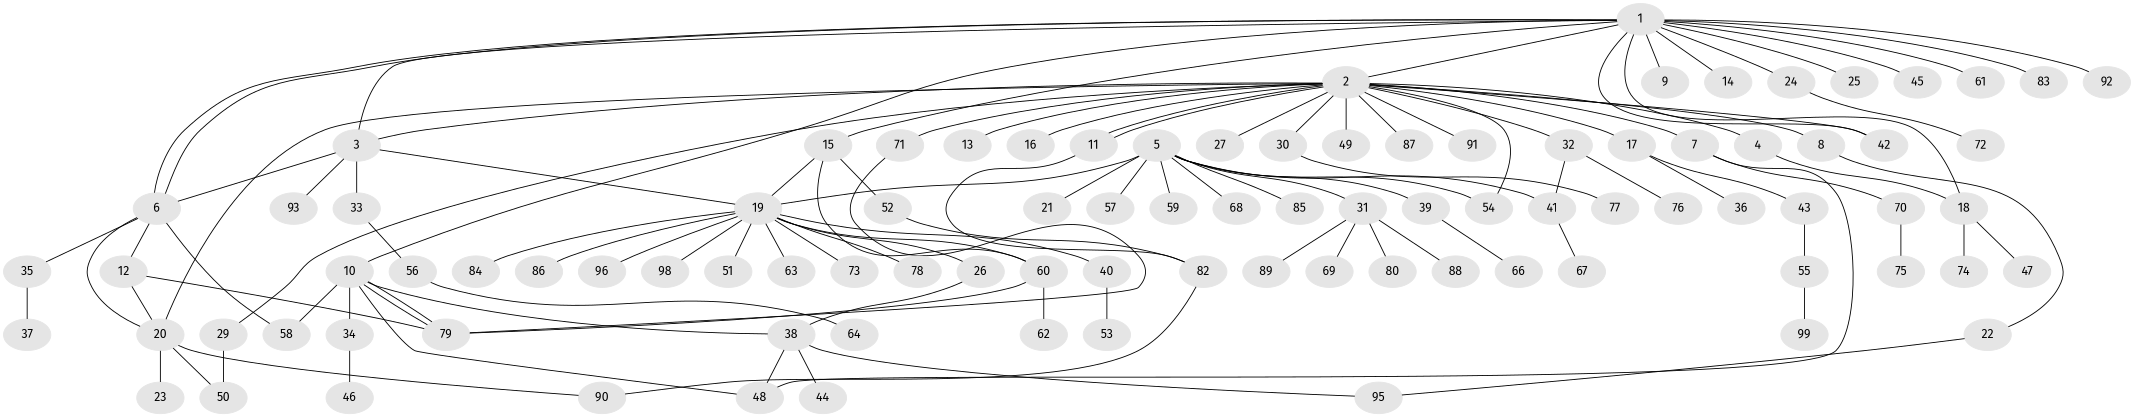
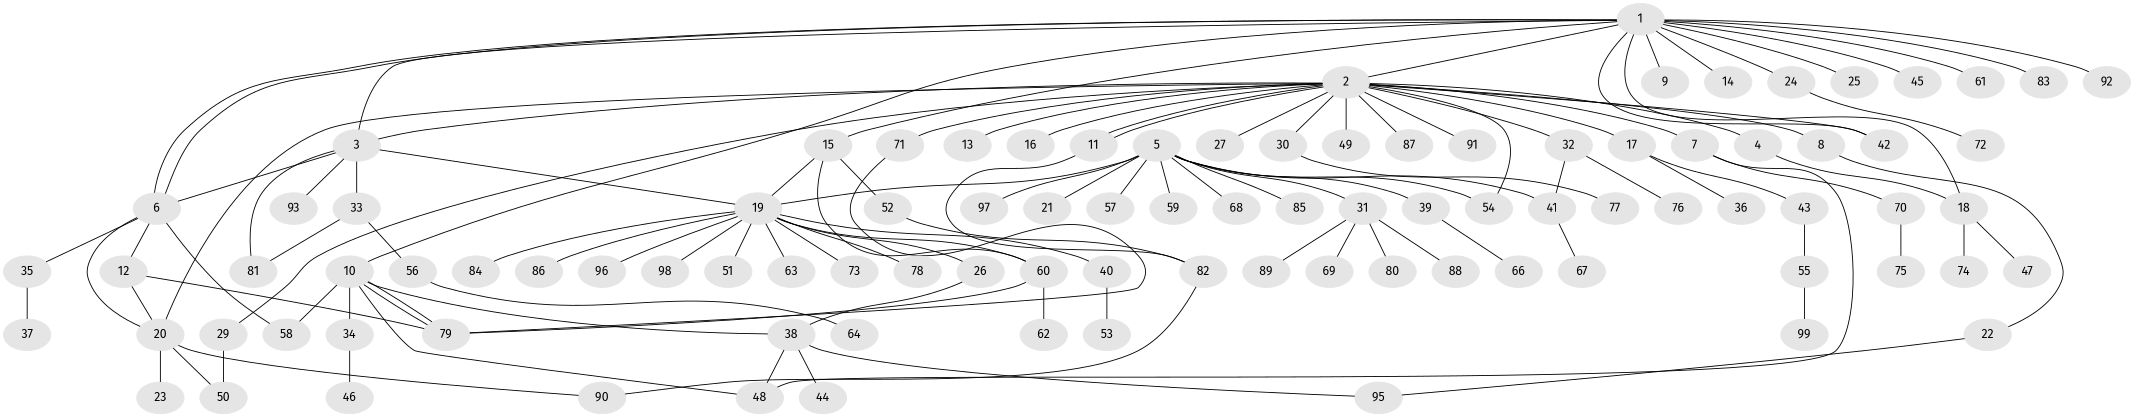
none -> (984, 209)
none -> (253, 272)
